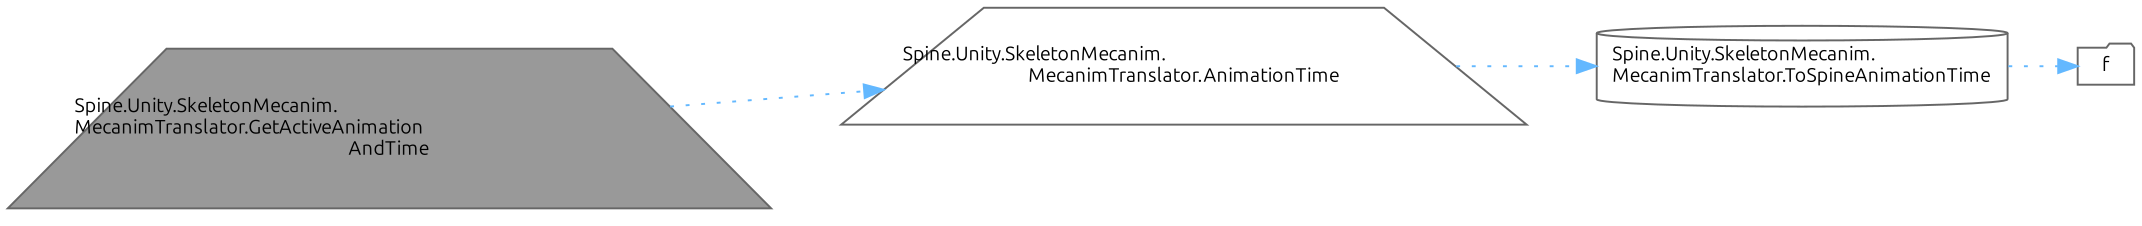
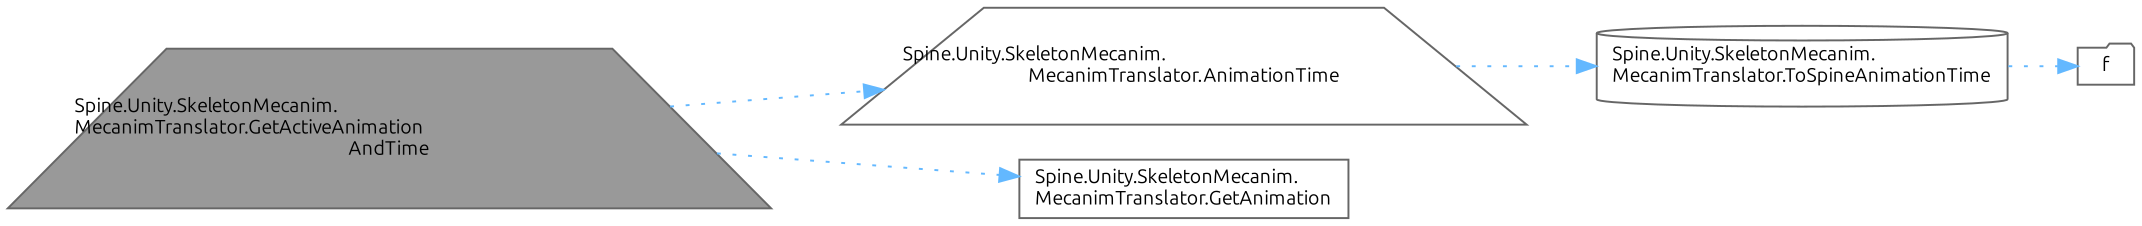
none -> (1184, 189)
